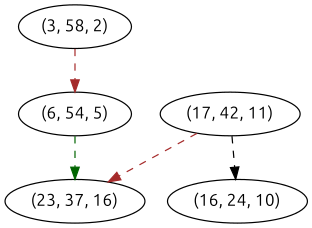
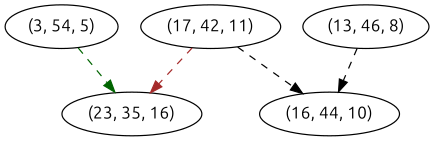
(75, 27) -> none
none -> (366, 27)
(75, 114) -> (62, 27)
(75, 201) -> (132, 114)
(237, 201) -> (330, 114)
